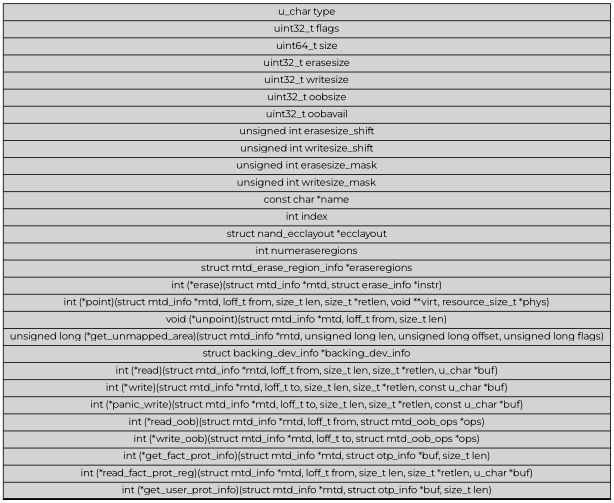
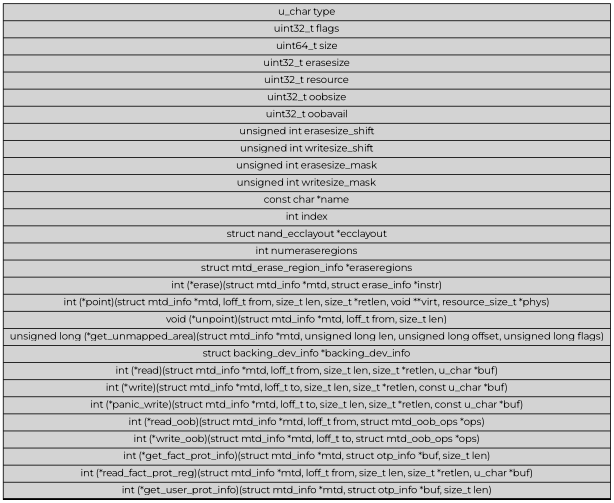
(307, 80) -> (307, 80)
